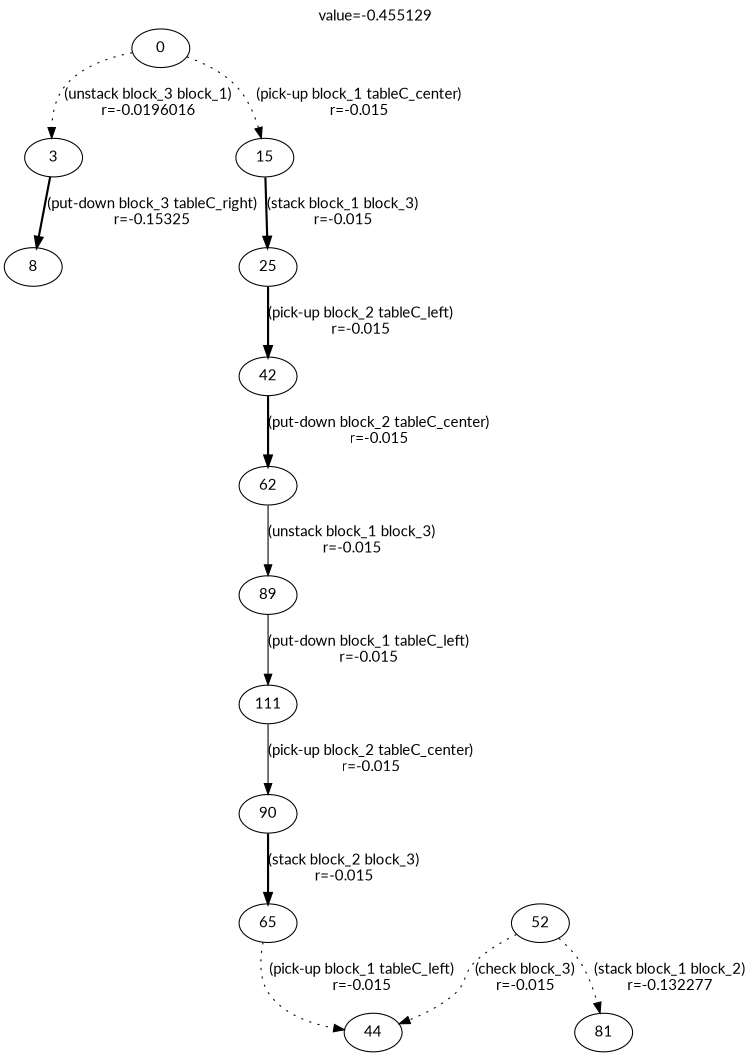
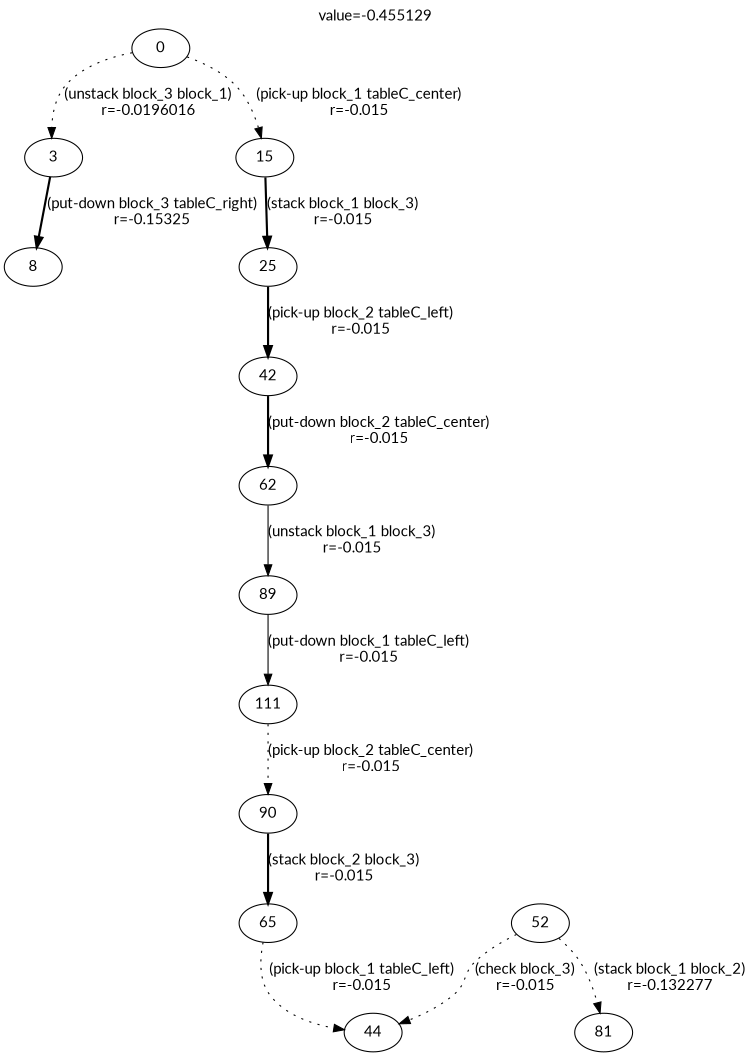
(268, 754) -> (268, 754)
